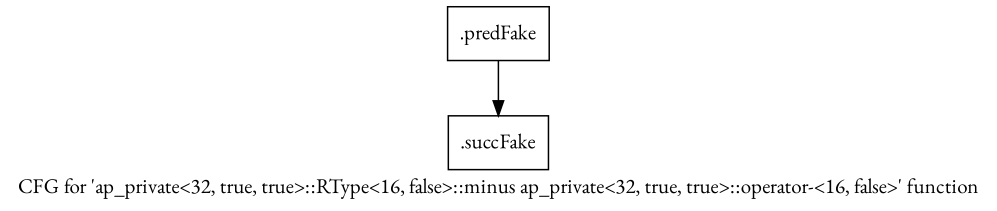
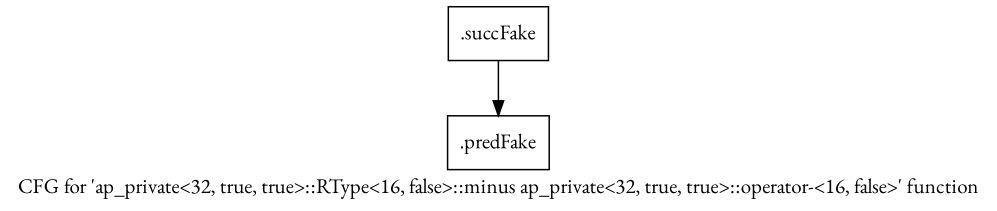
(498, 81) -> (498, 81)
